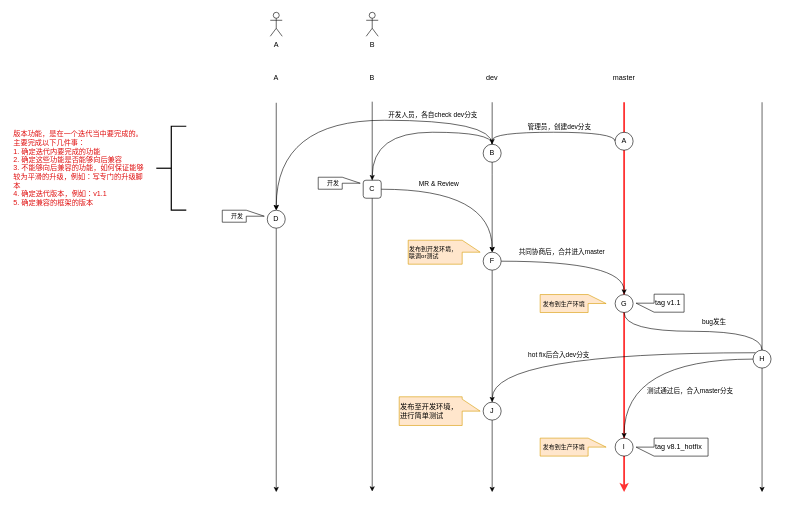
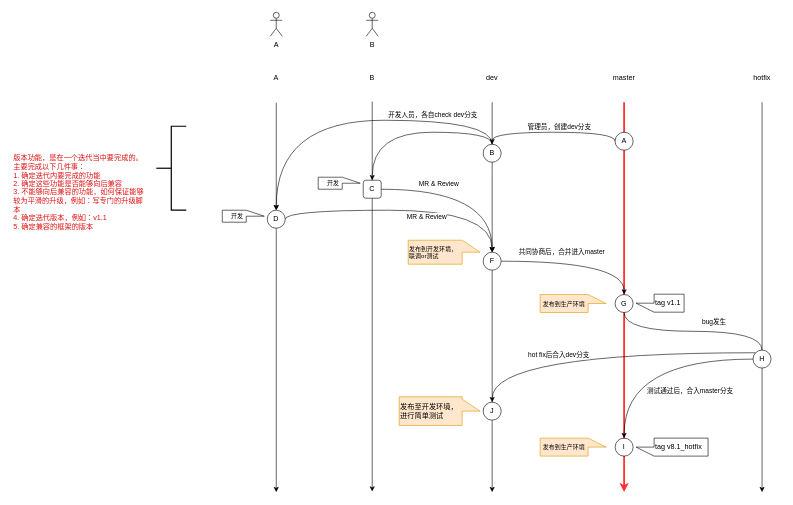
none -> (762, 78)
(78, 168) -> (78, 192)
none -> (390, 210)
